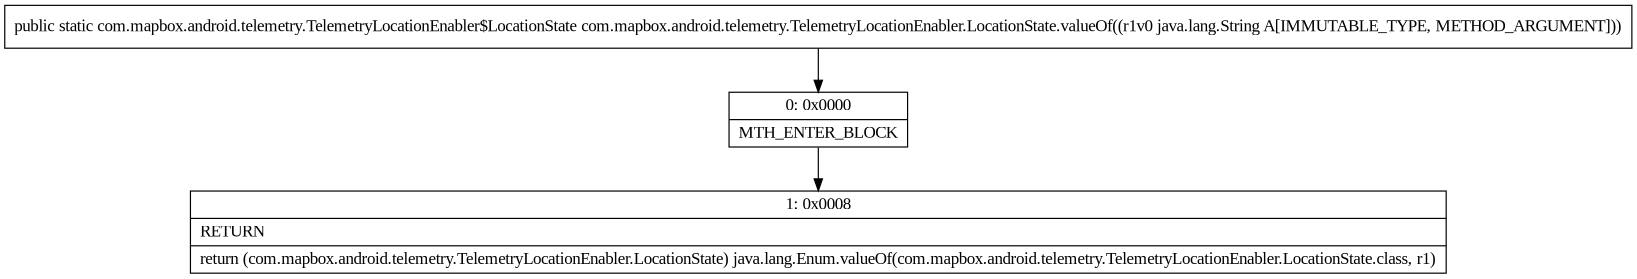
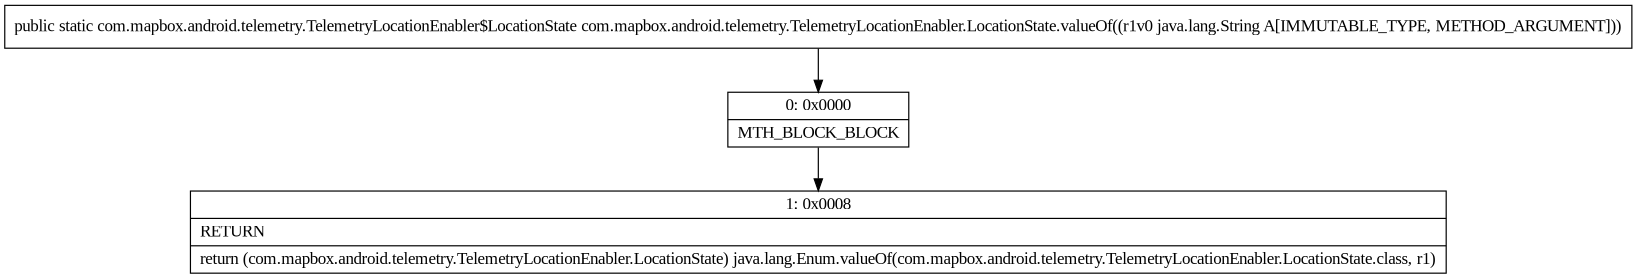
(818, 133) -> (818, 133)
